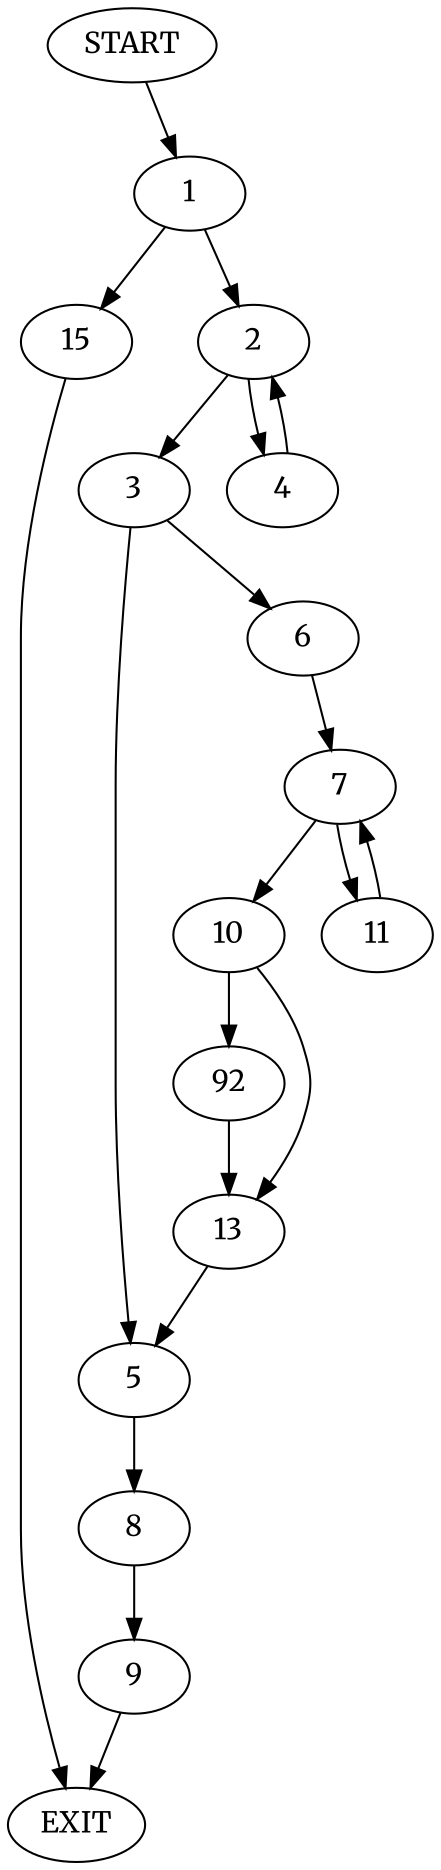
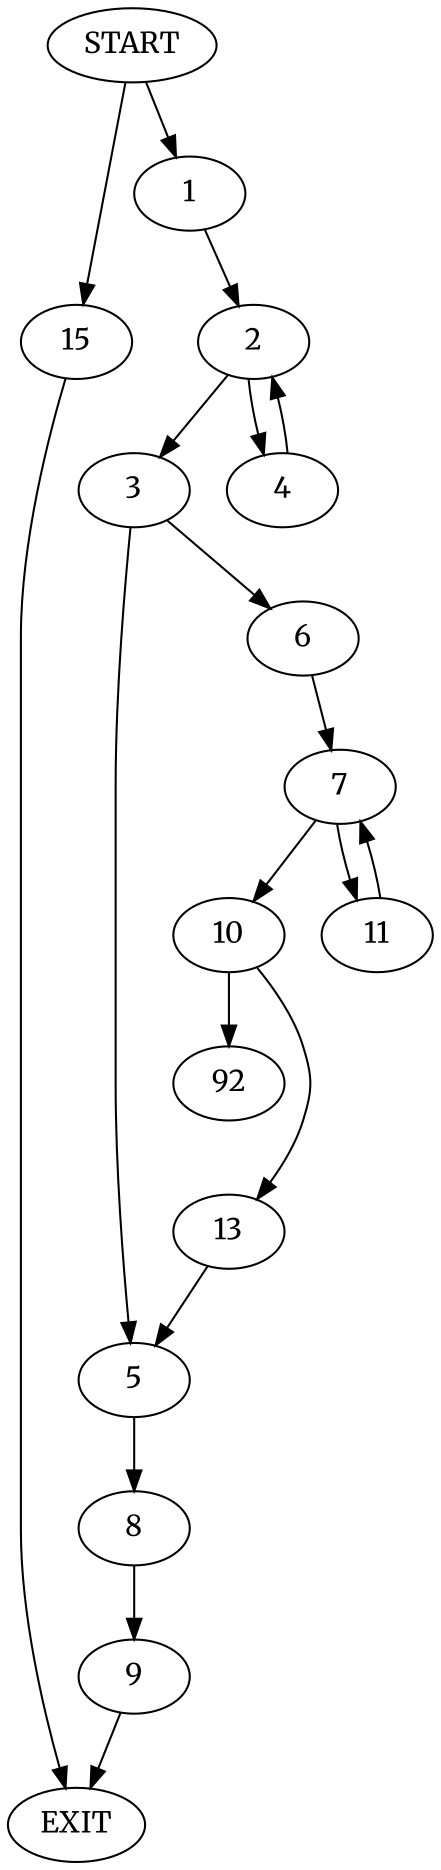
(140, 260) -> (106, 183)
(229, 1147) -> none
